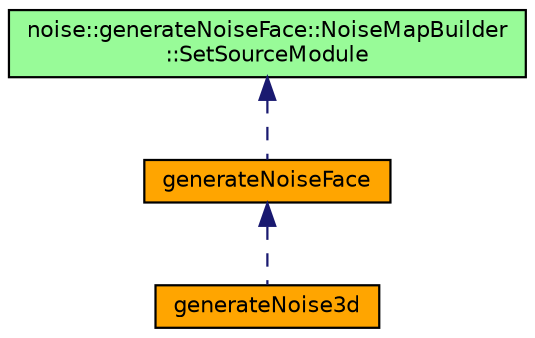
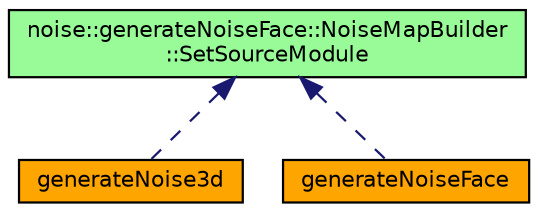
(267, 256) -> (185, 126)
